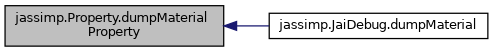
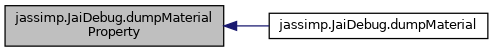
(114, 26) -> (114, 26)
